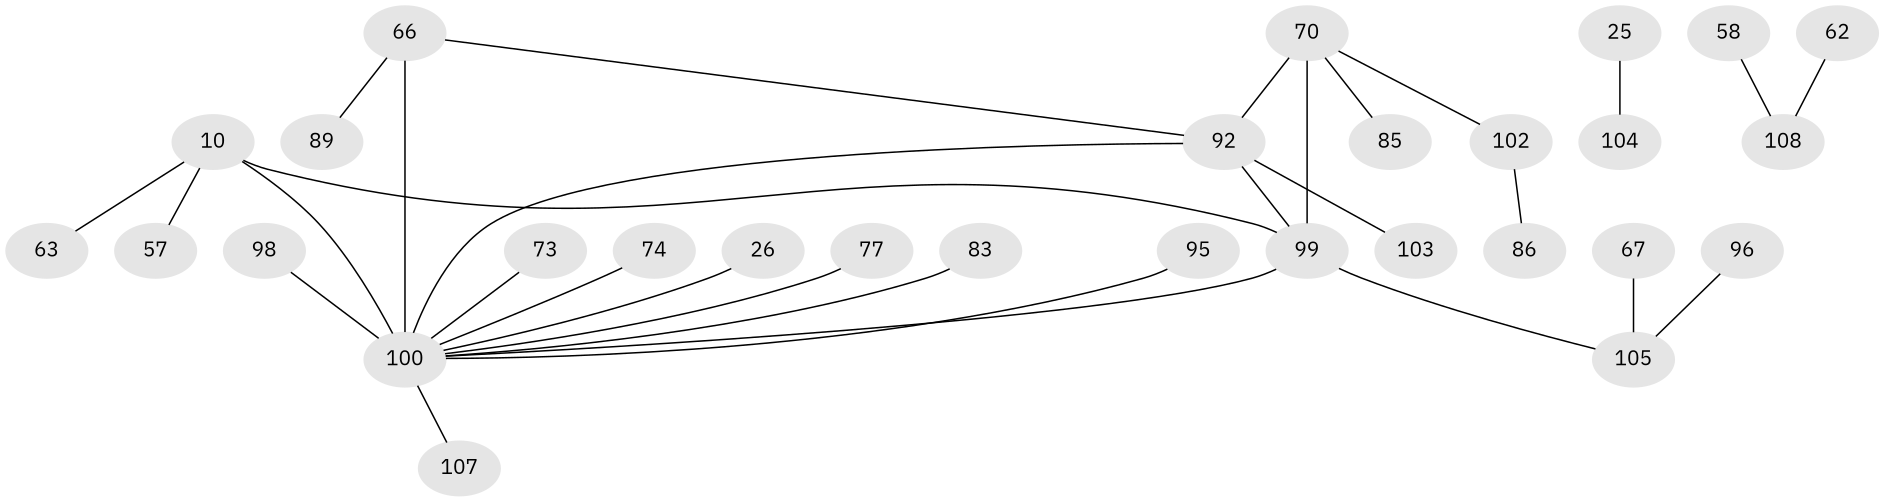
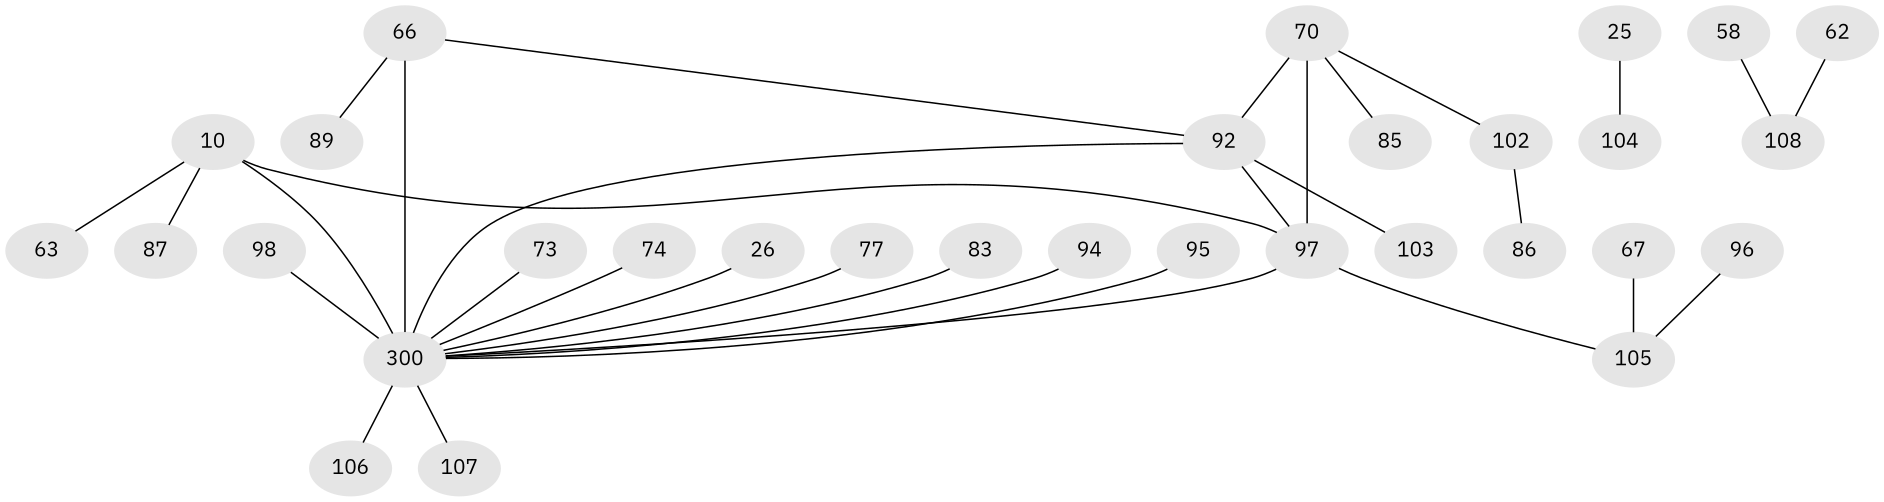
(156, 251) -> (156, 251)
none -> (1090, 251)
(1307, 251) -> (1307, 251)
(405, 360) -> (405, 360)
none -> (351, 468)
